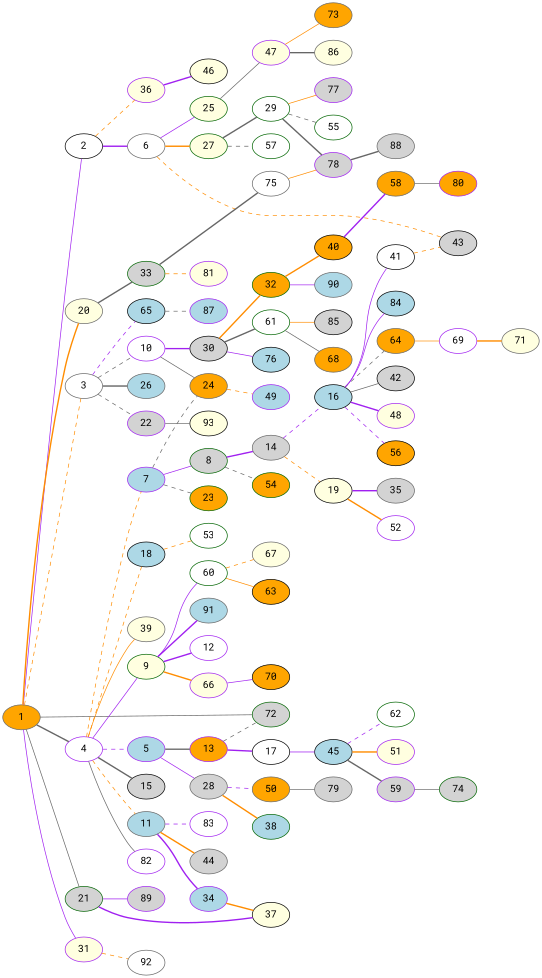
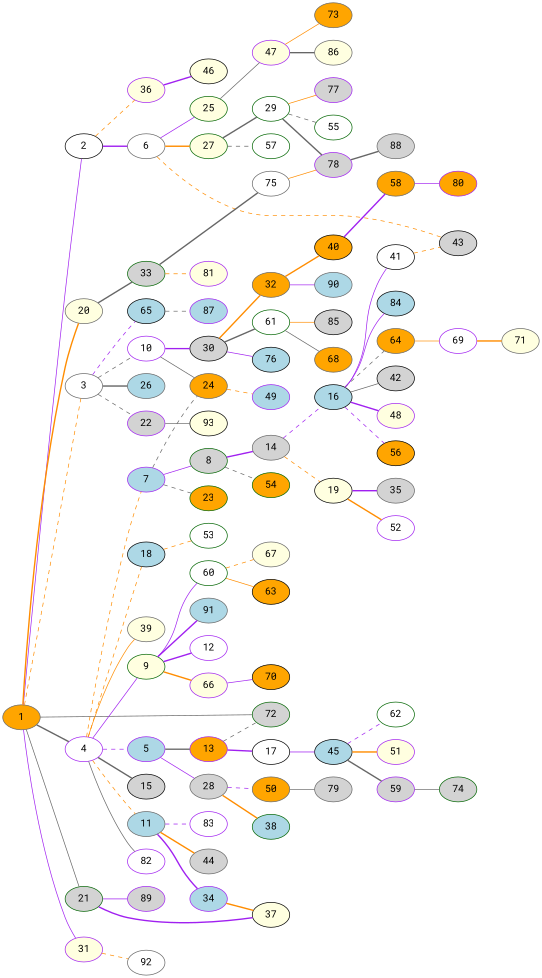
(427, 184) -> (427, 184)
(271, 285) -> (271, 285)
